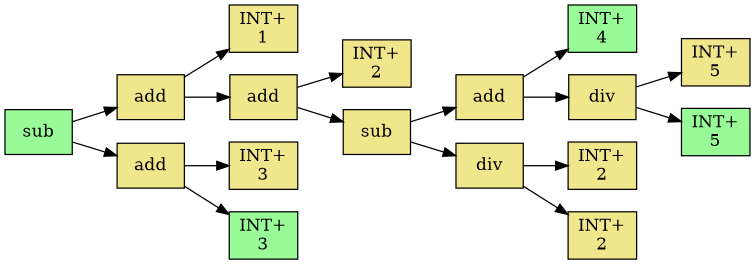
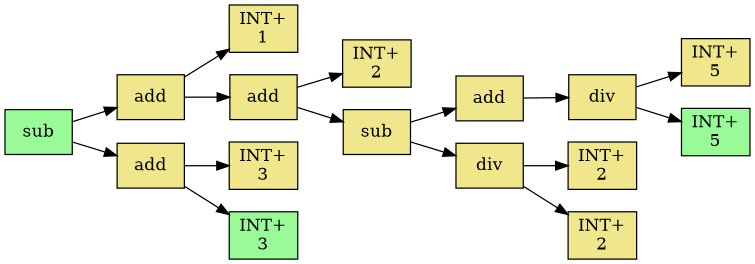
(602, 29) -> none
